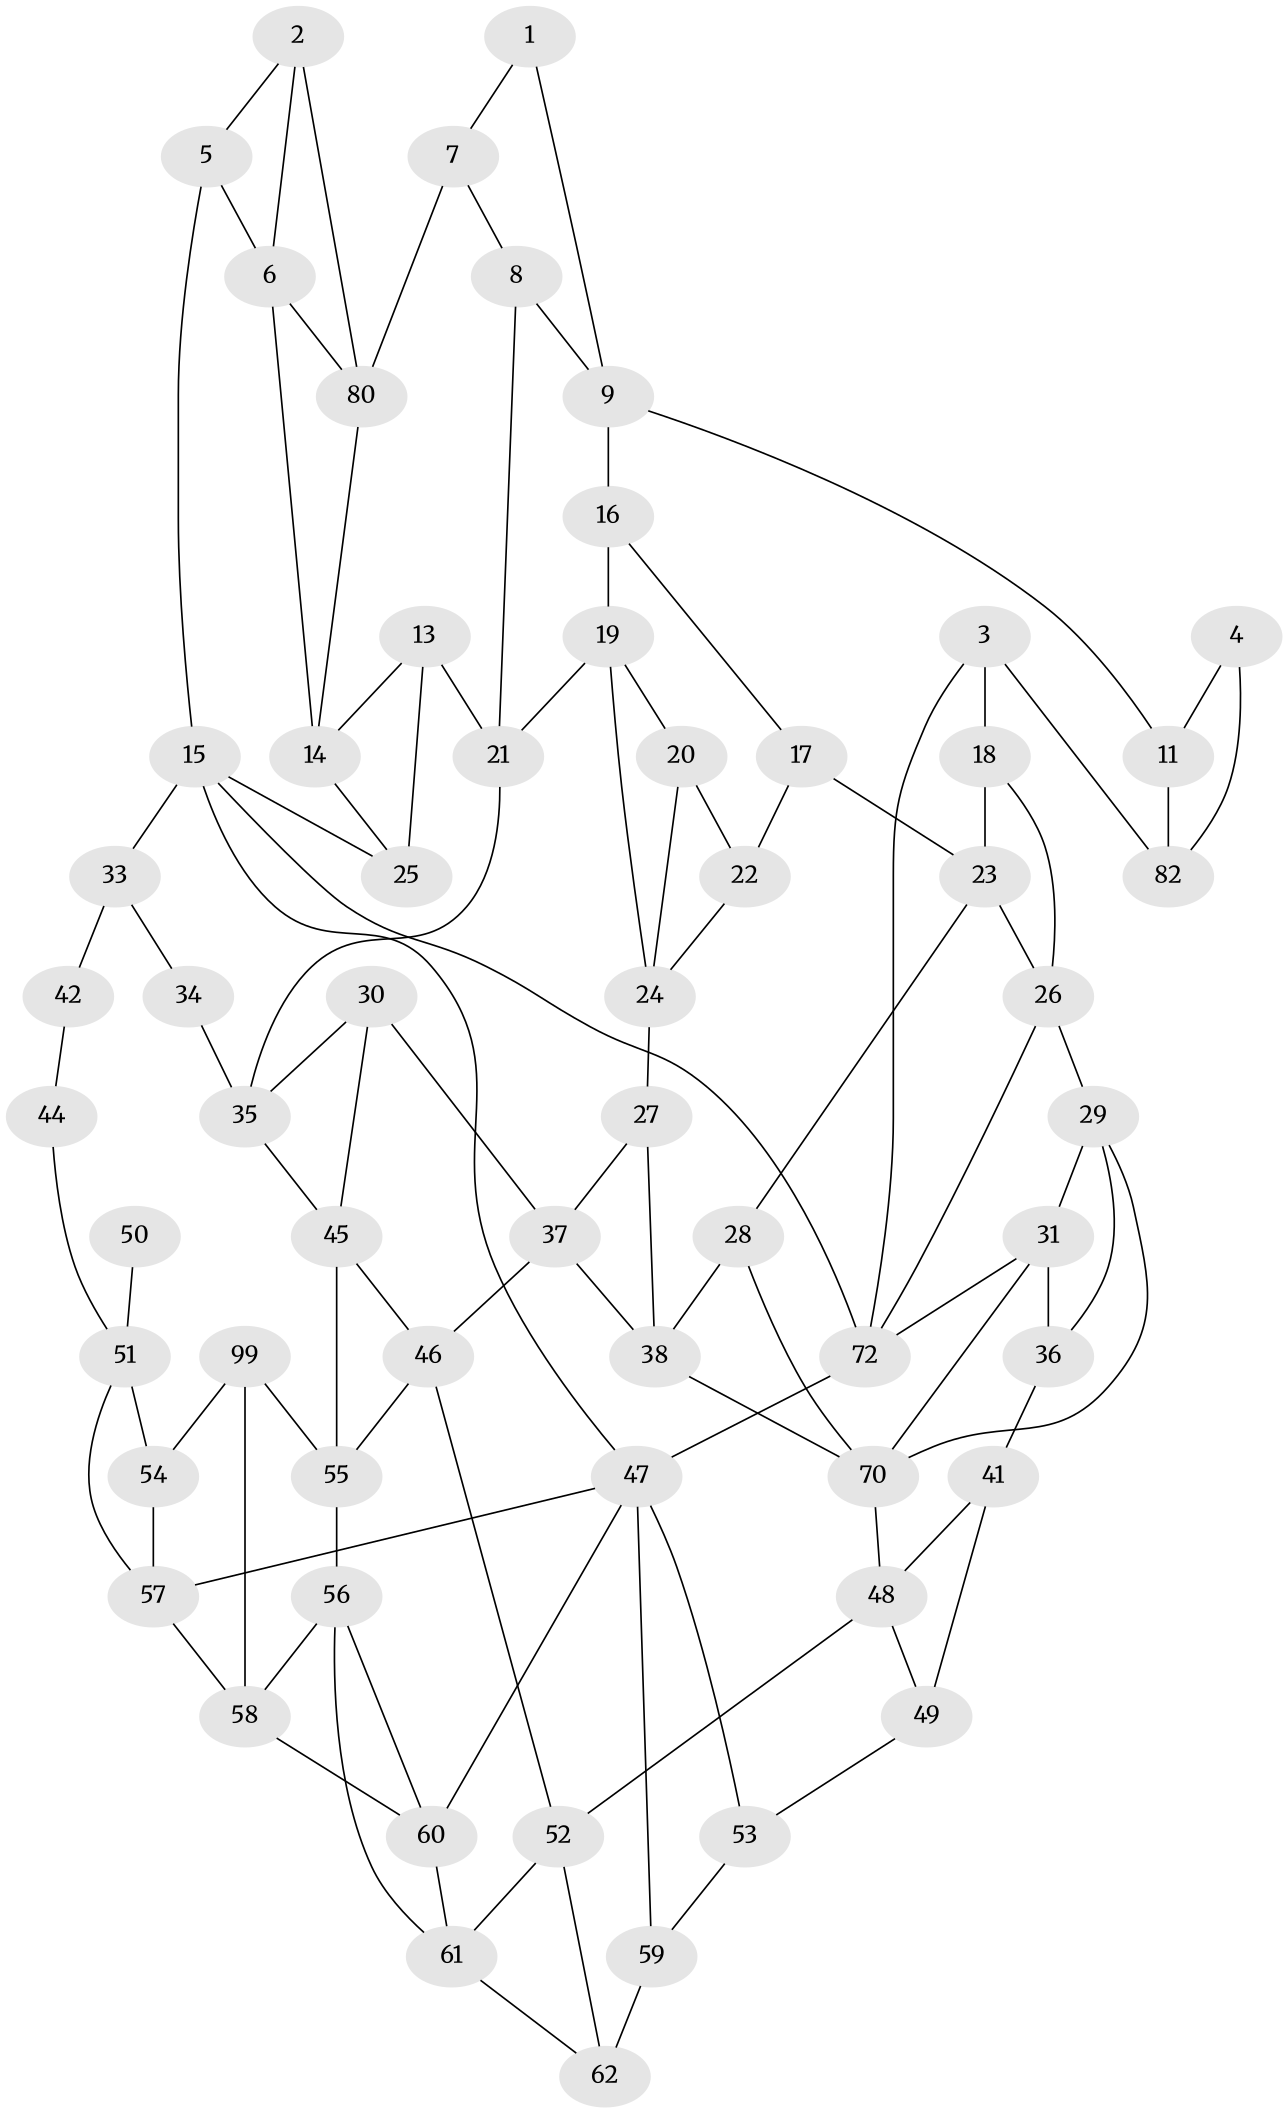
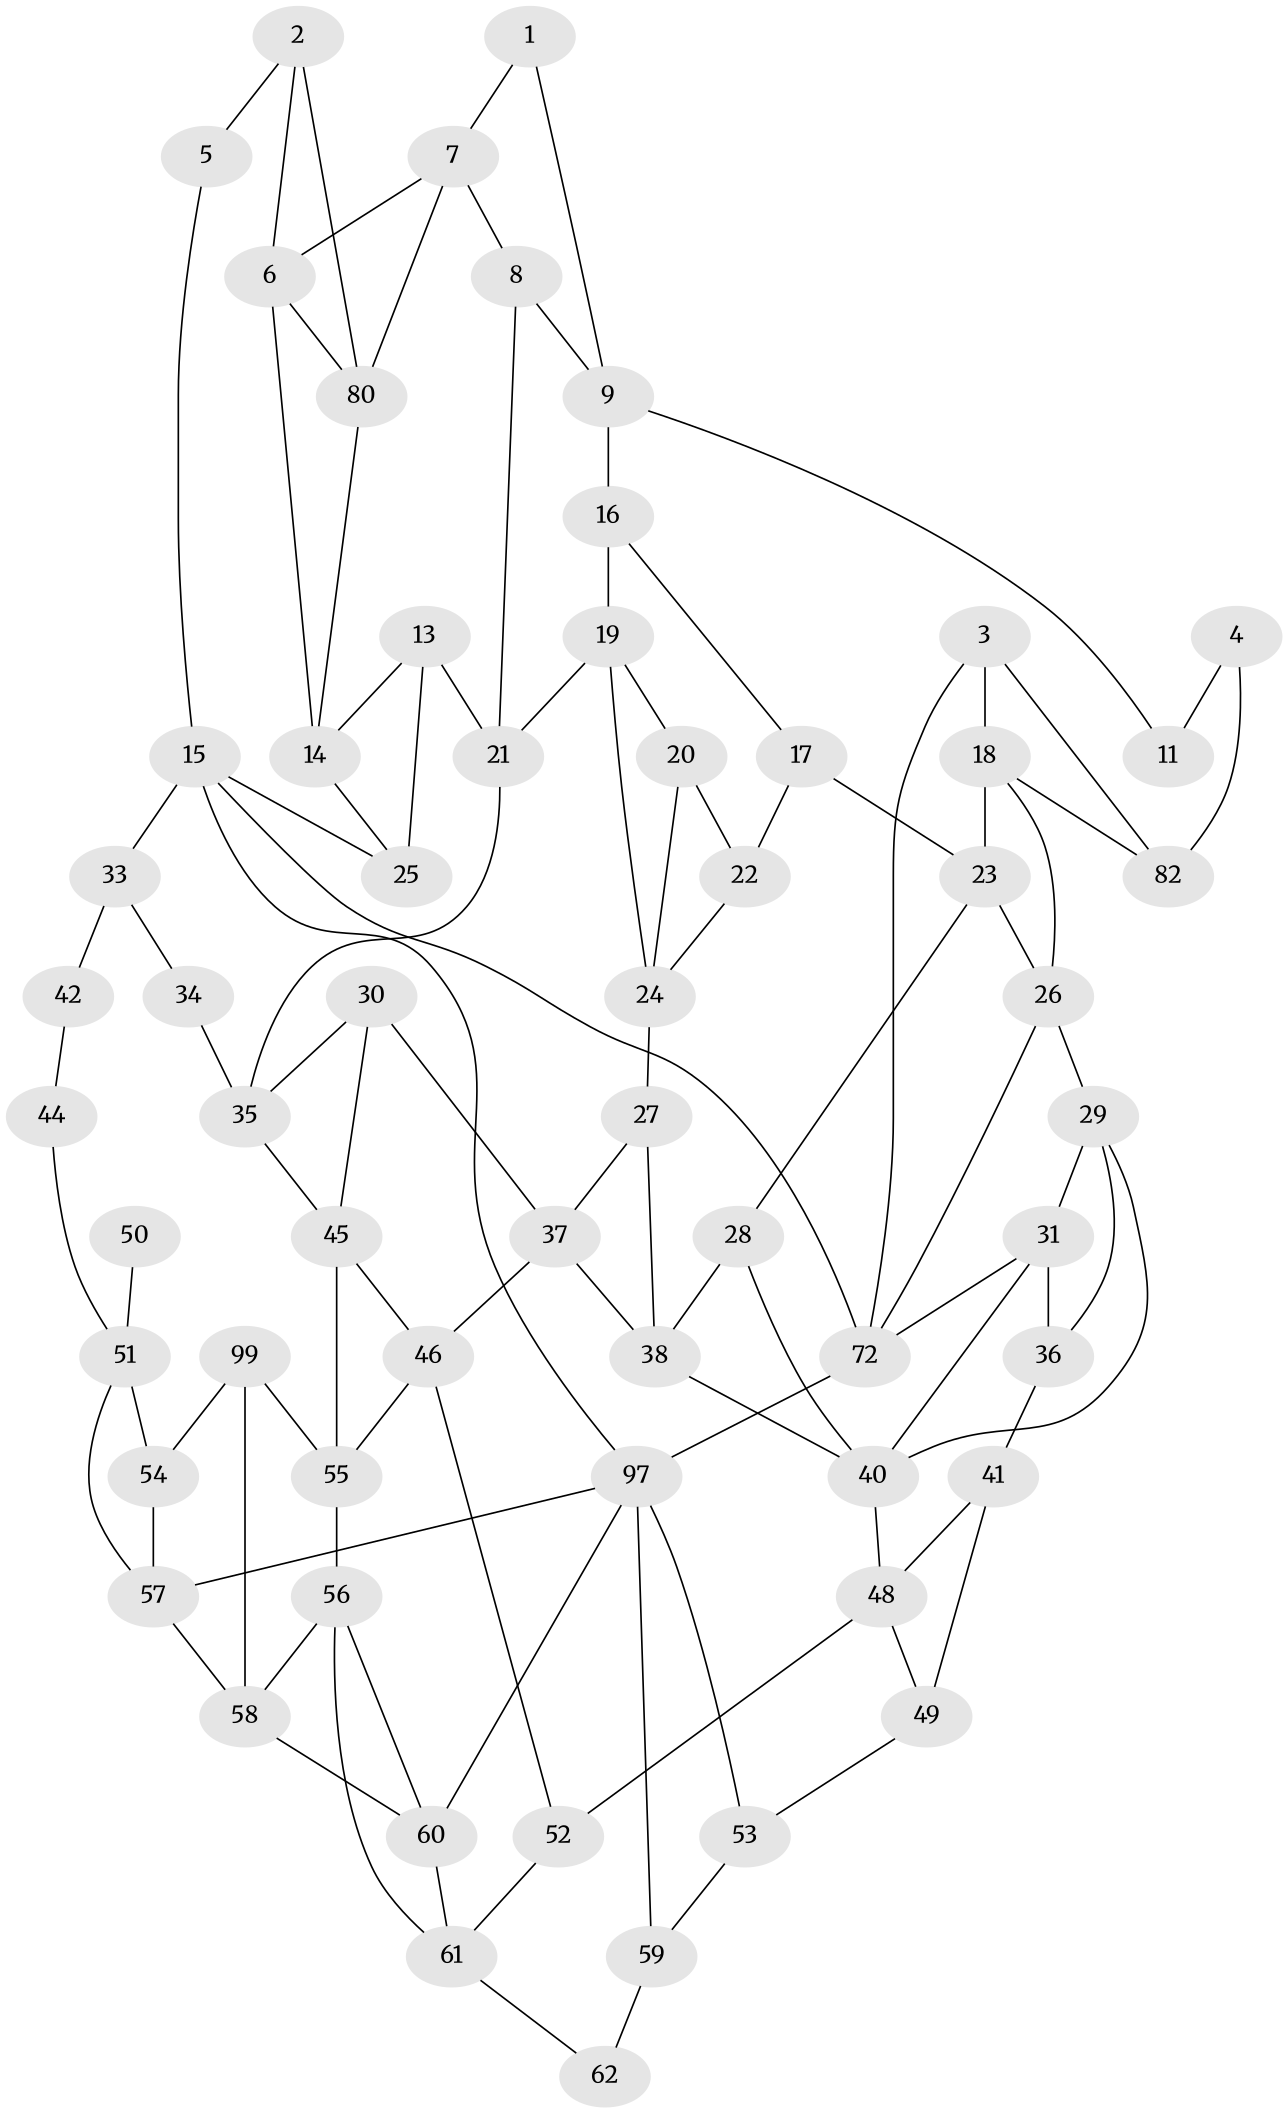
(238, 217) -> (361, 217)
(1168, 817) -> (1077, 817)
(637, 1477) -> (637, 1477)
(873, 1477) -> (873, 1477)
(582, 1957) -> none
